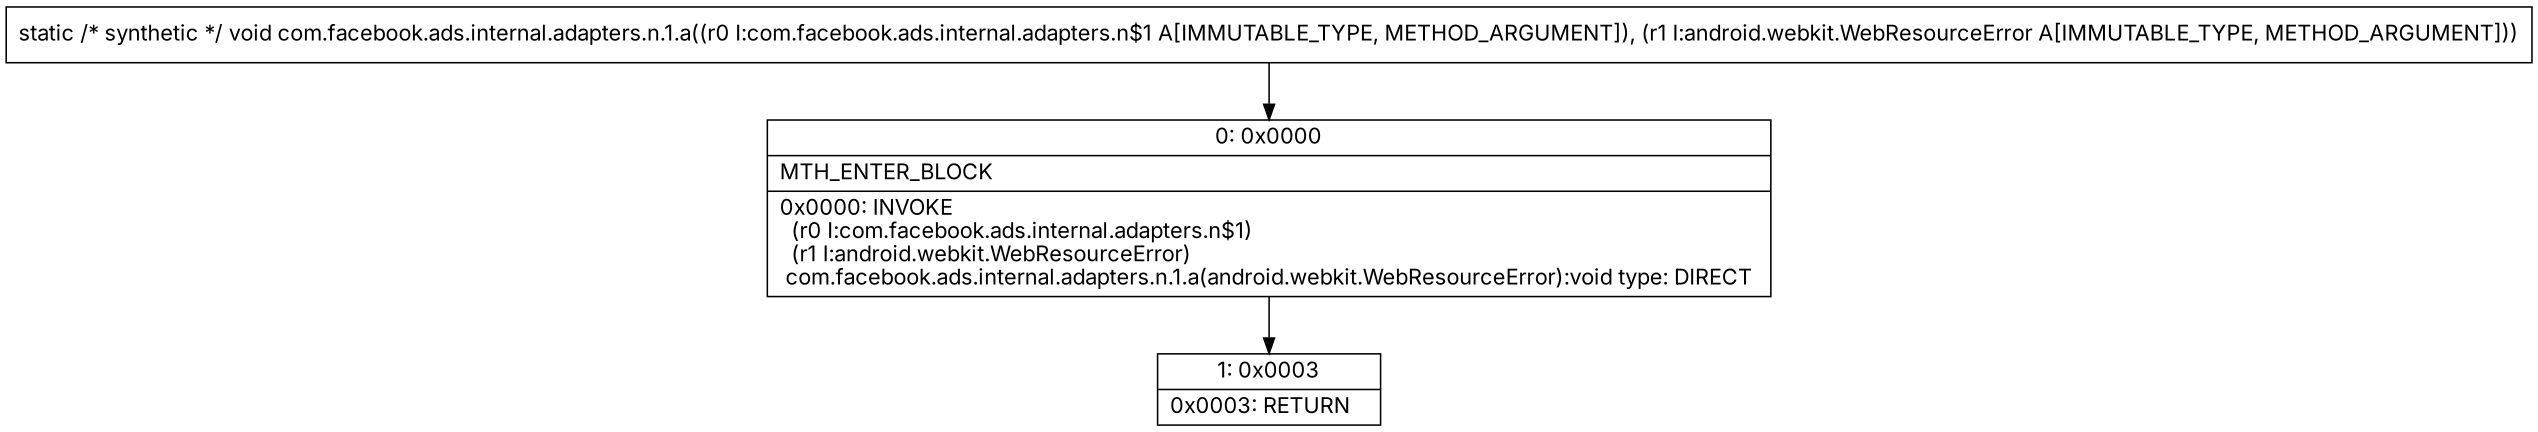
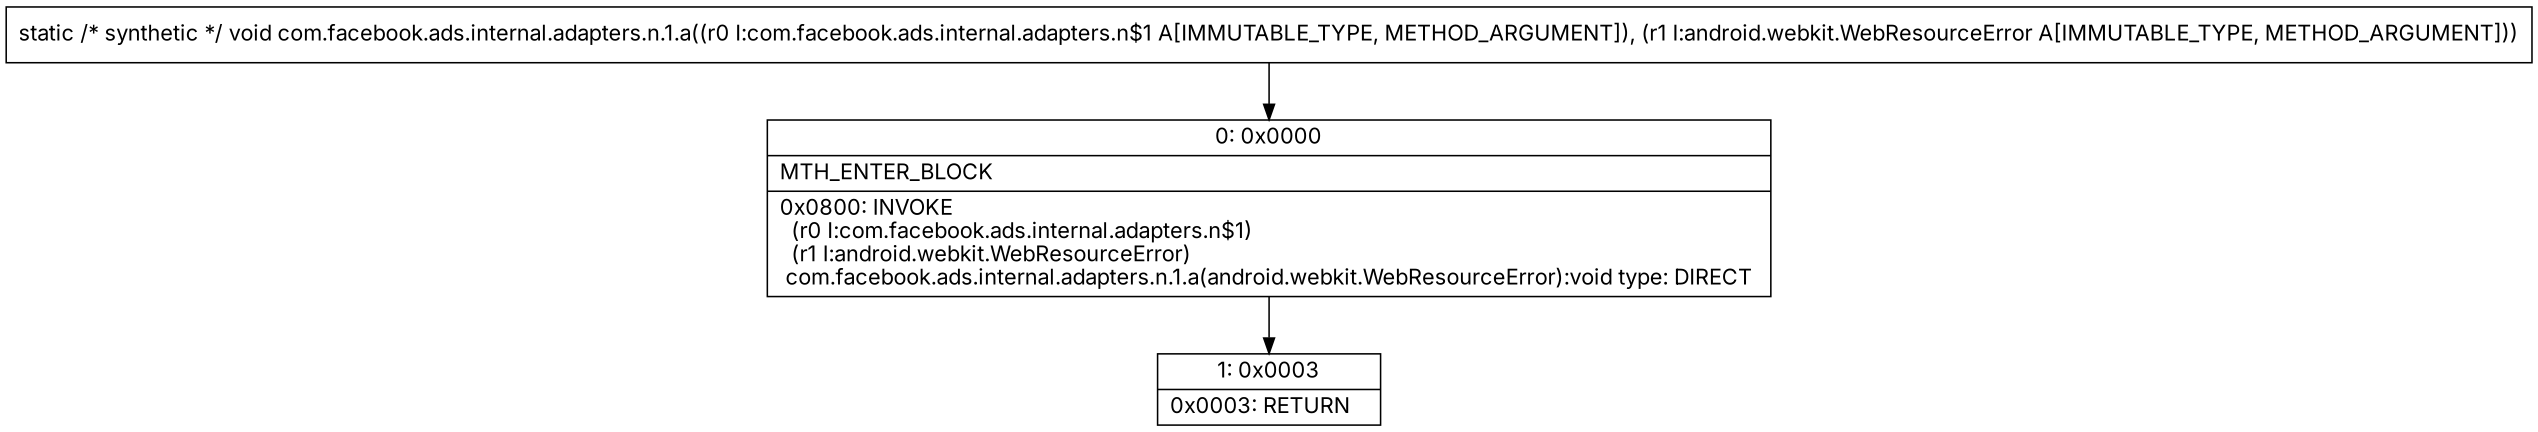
(873, 208) -> (873, 208)
